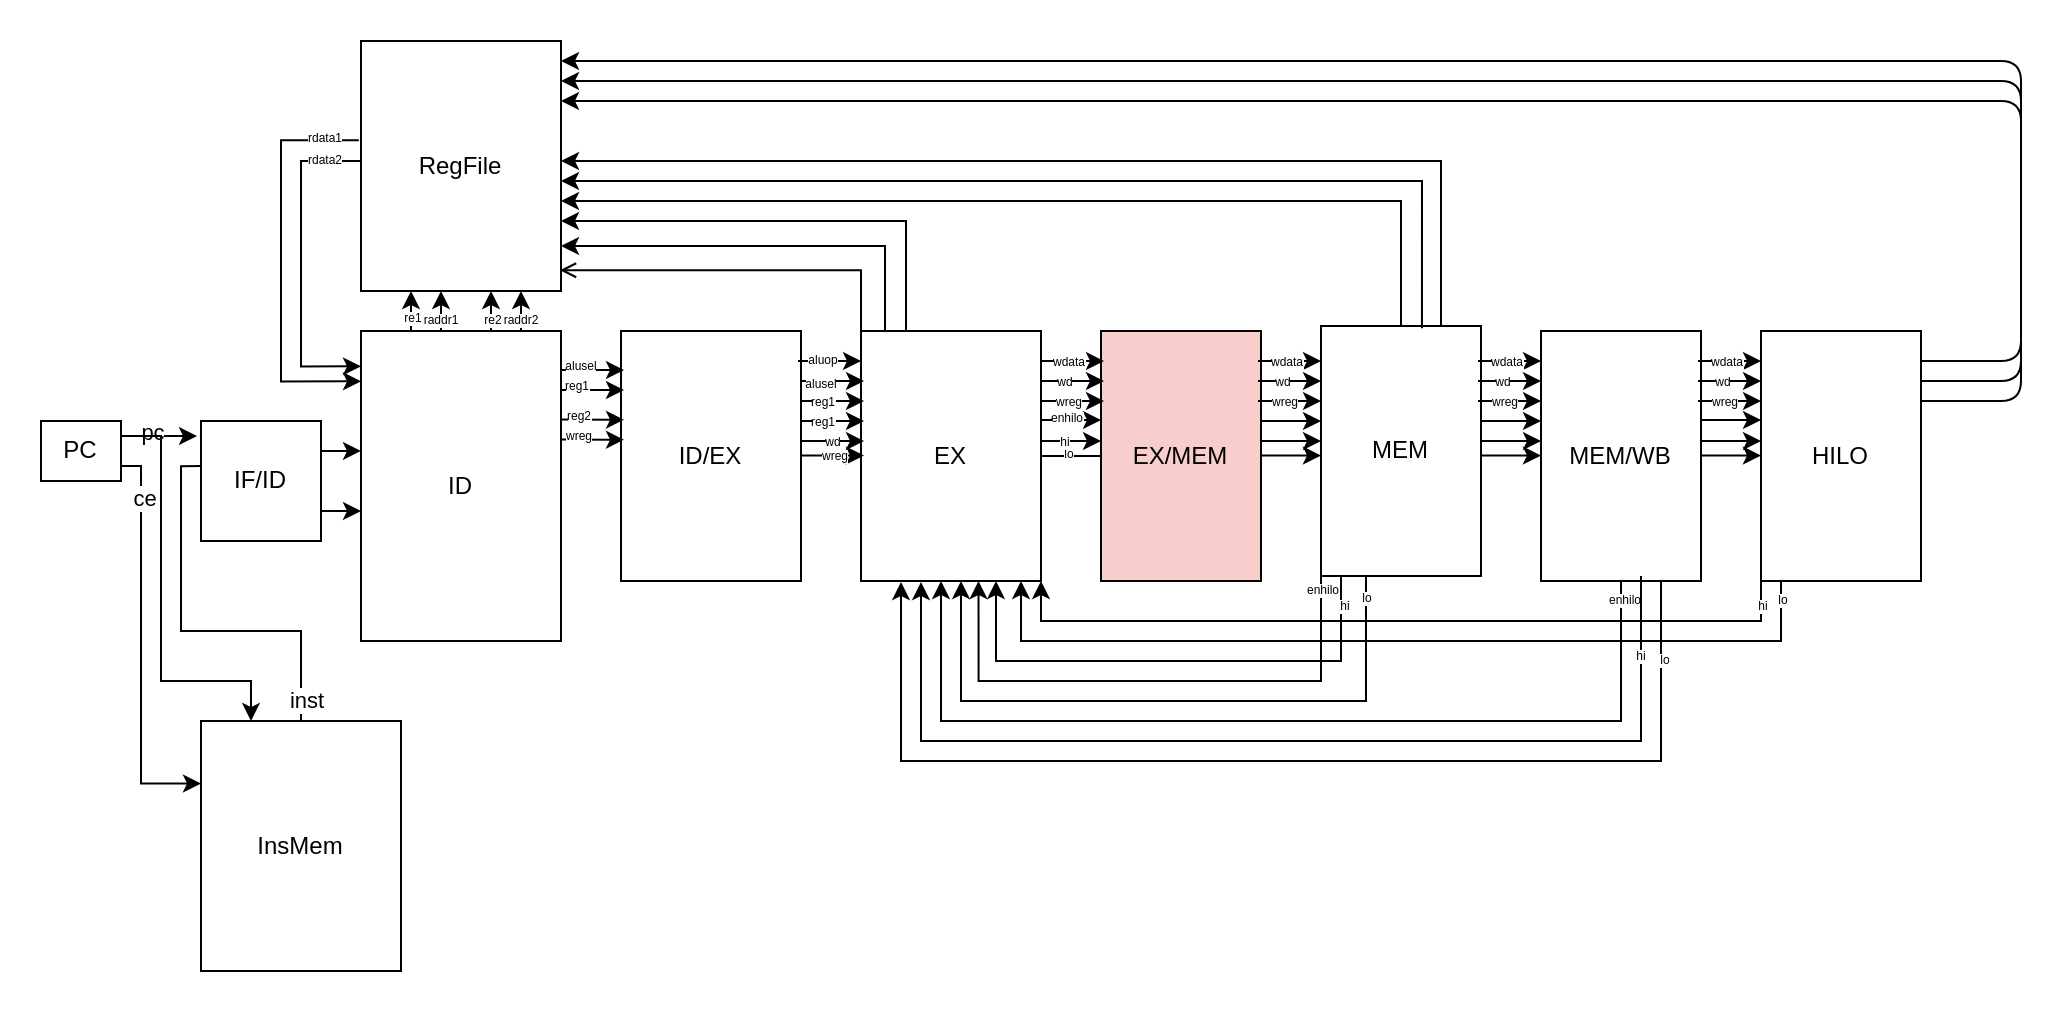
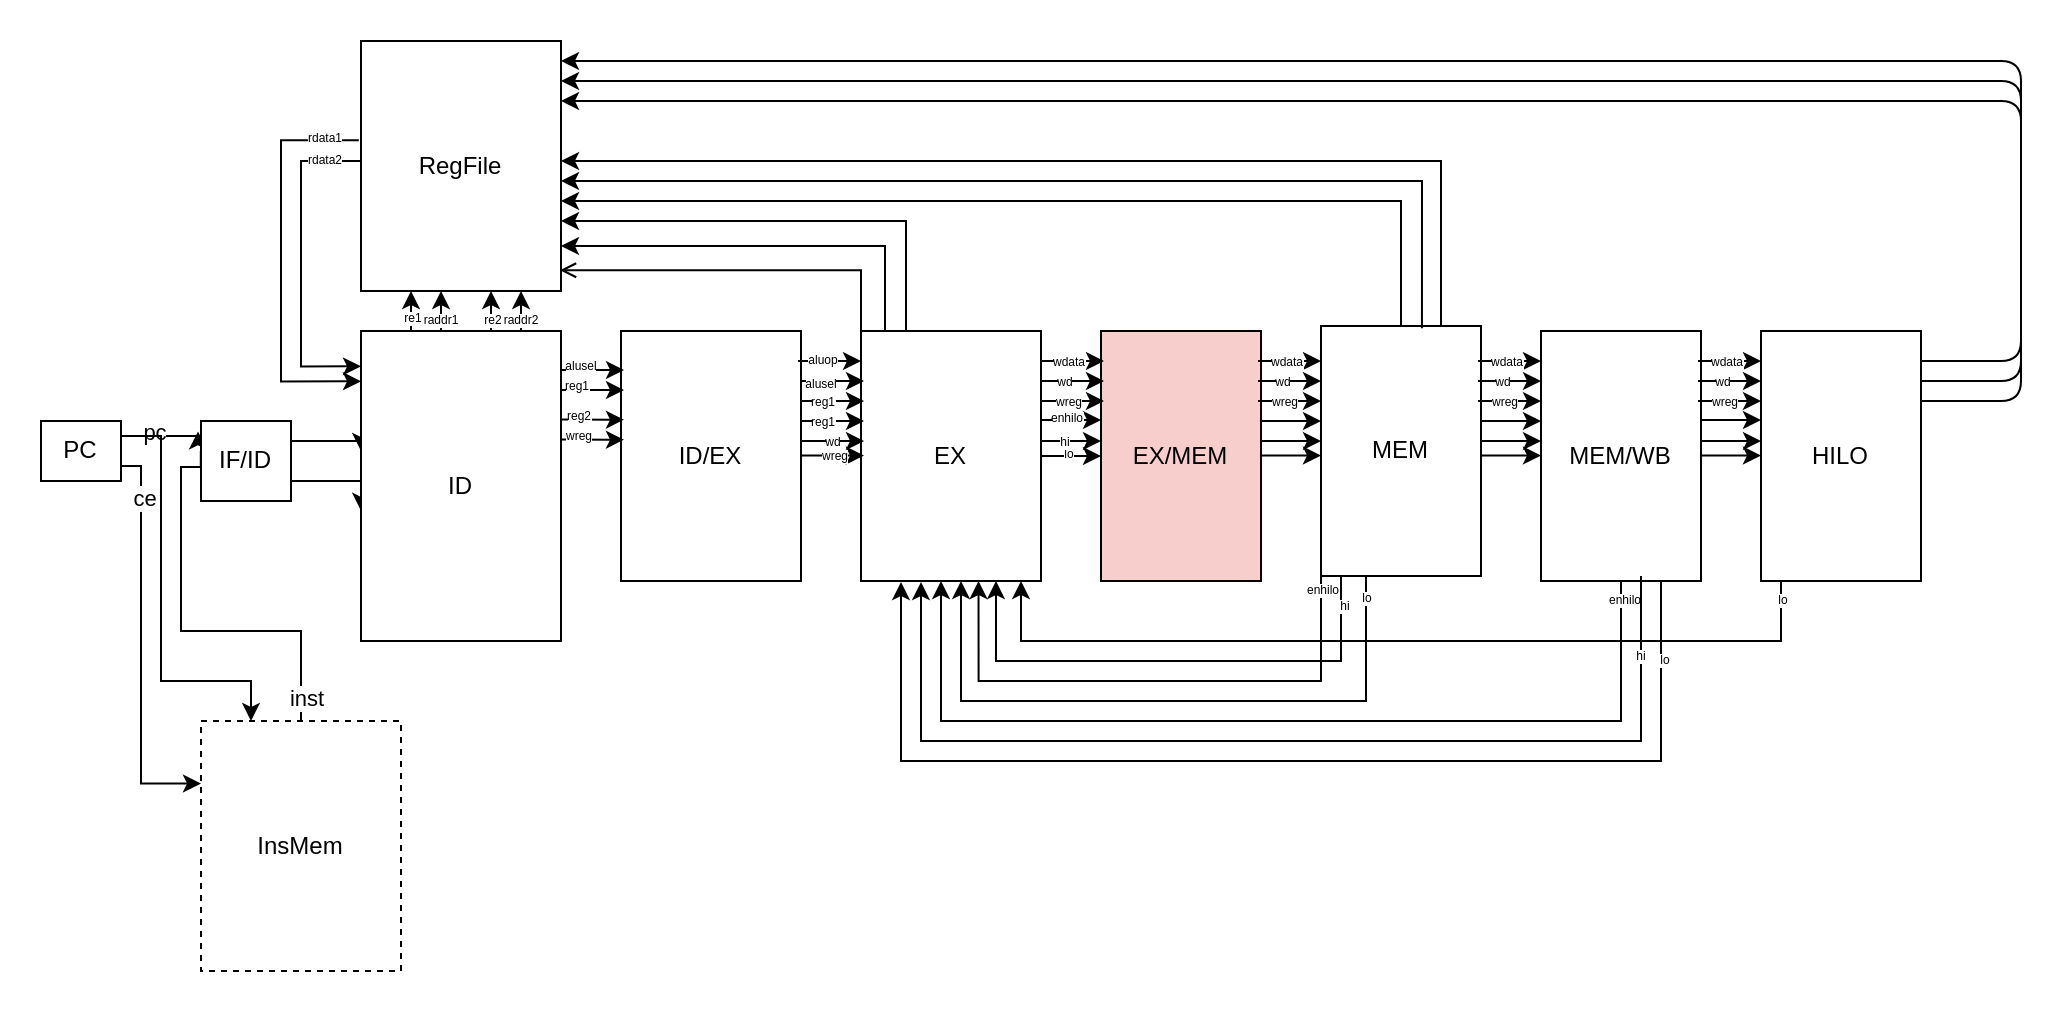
(1091, 456) -> (1086, 456)
(261, 481) -> (246, 461)
(1408, 621) -> none
(301, 846) -> (301, 846)
